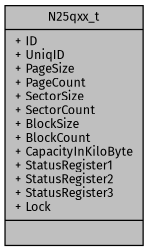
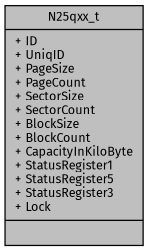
(65, 180) -> (65, 180)
